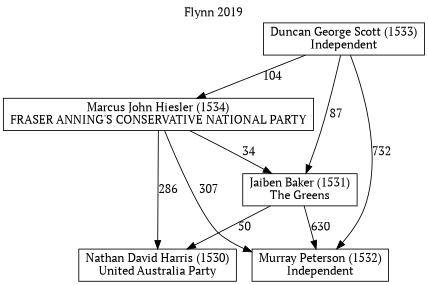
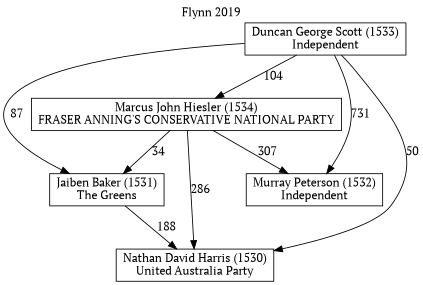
(382, 152) -> (361, 114)
none -> (403, 181)
(309, 223) -> none
(245, 227) -> (167, 227)
